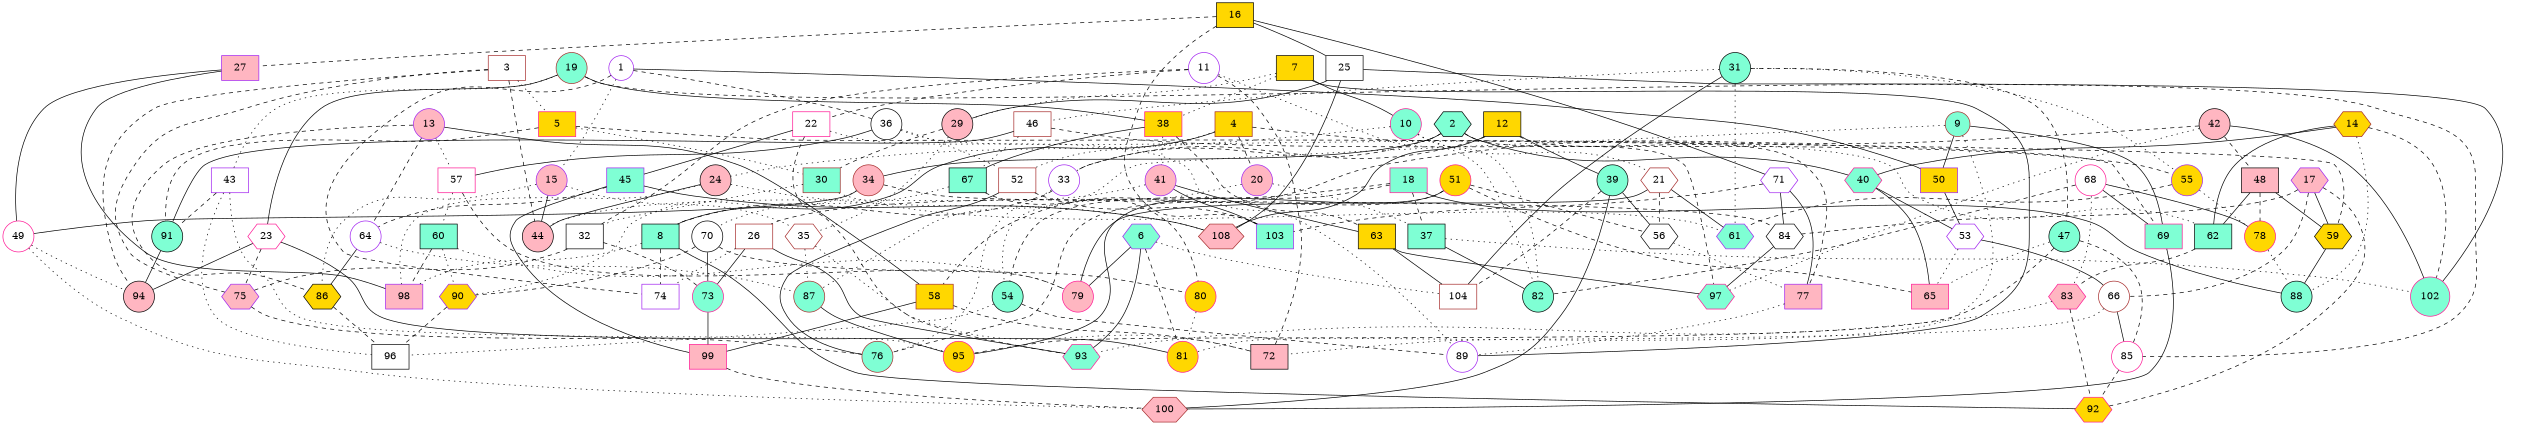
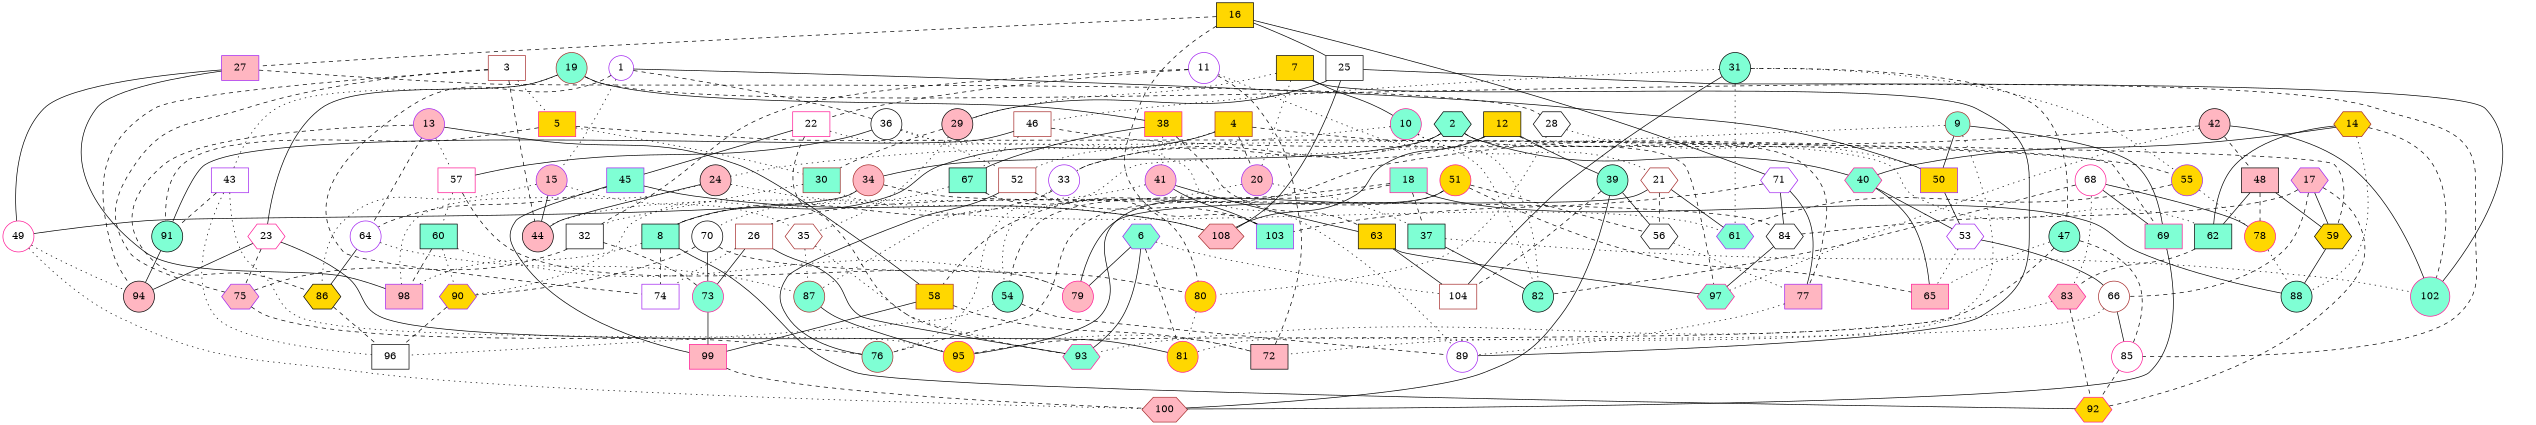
(1229, 96) -> (1276, 123)
none -> (1552, 124)
